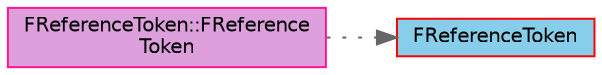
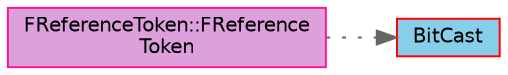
(496, 38) -> (448, 38)
